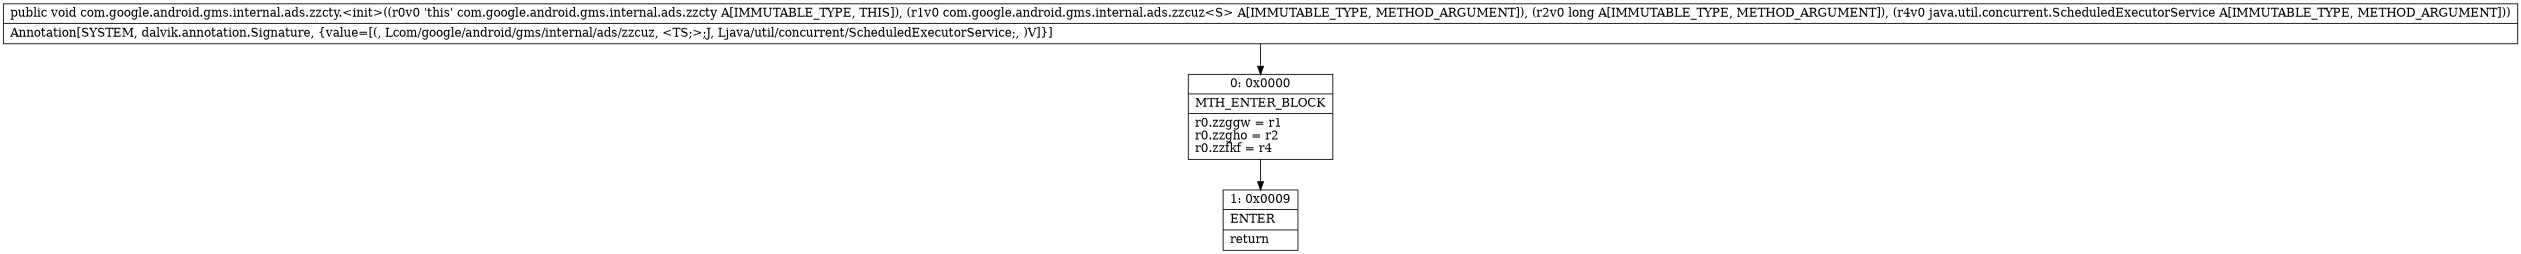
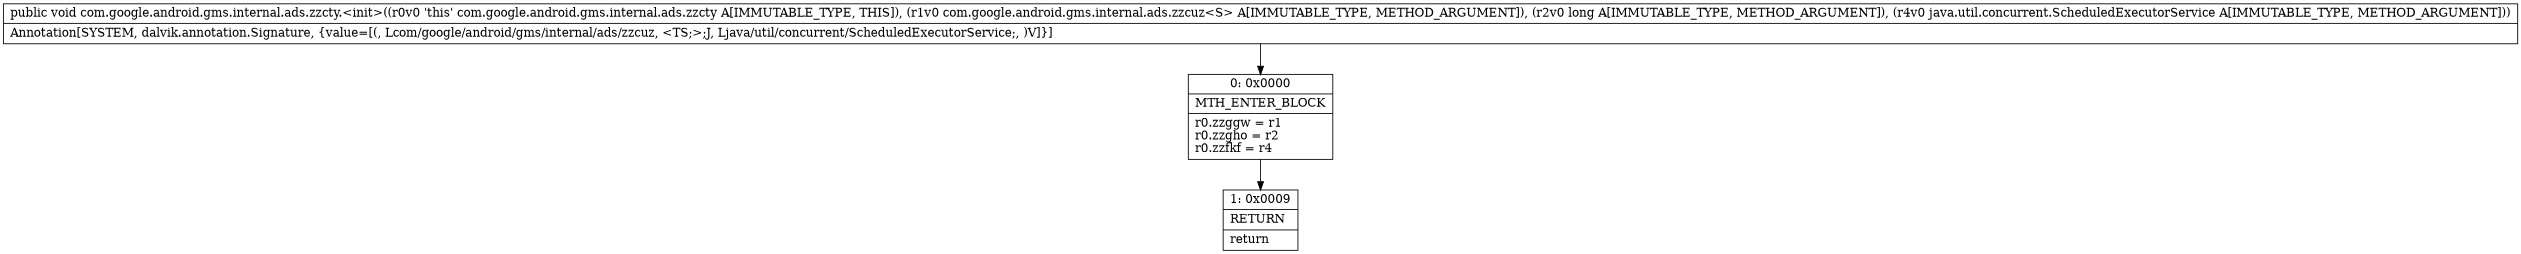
(1252, 219) -> (1258, 219)
